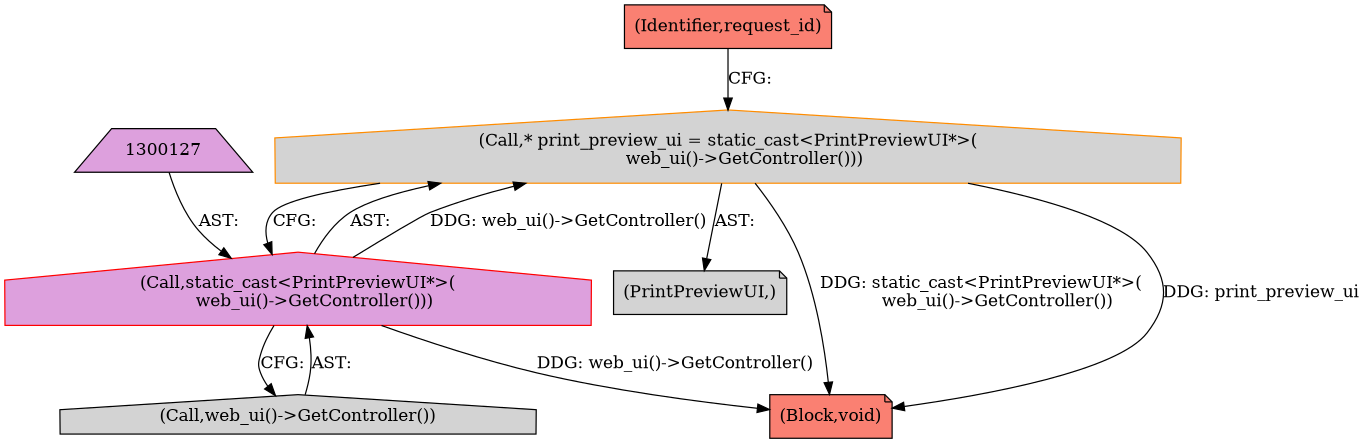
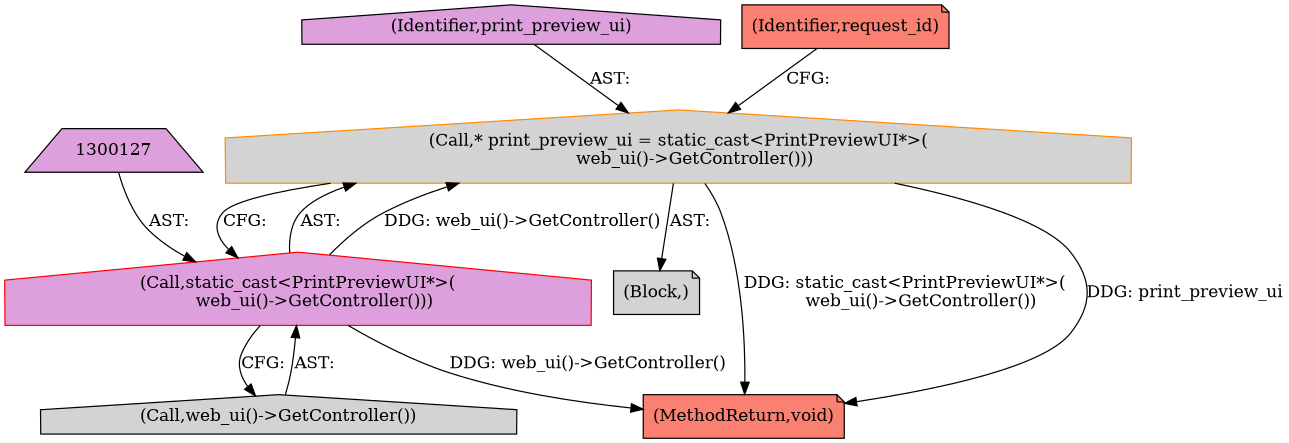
none -> (511, 27)
(700, 293) -> (657, 293)
(831, 416) -> (744, 416)
